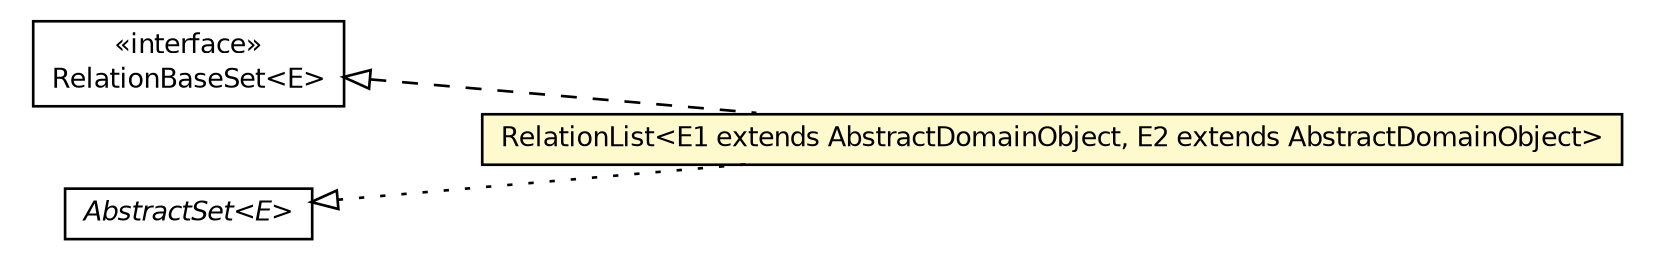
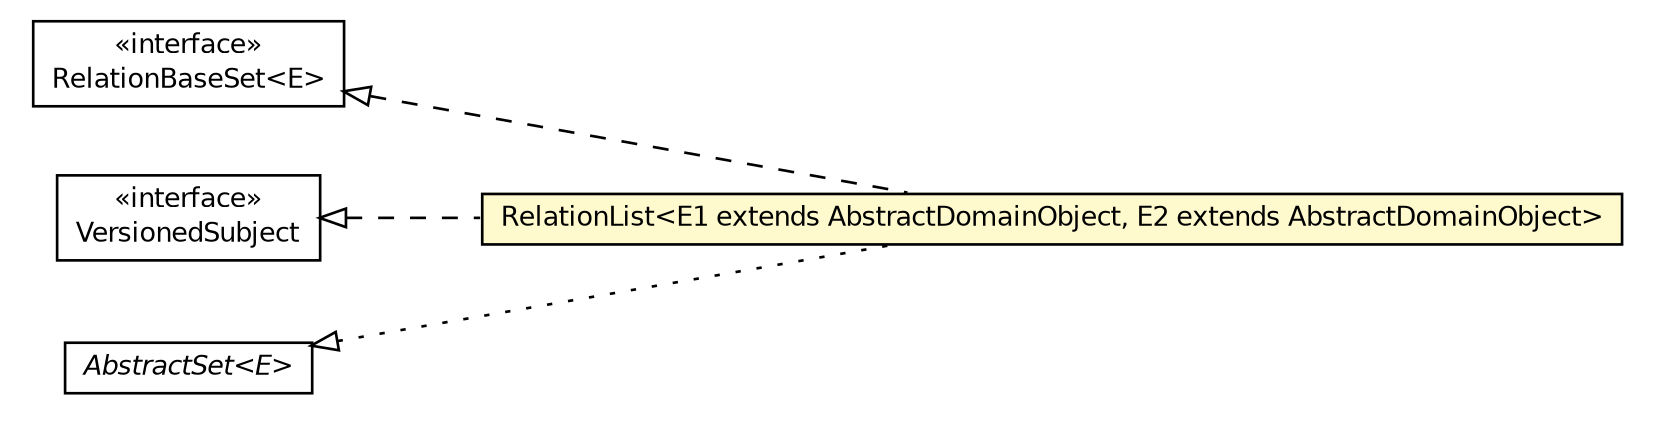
none -> (187, 218)
